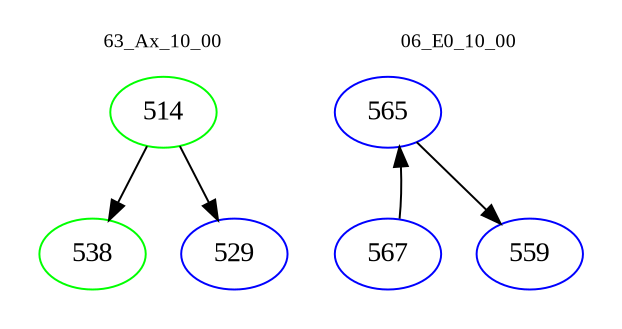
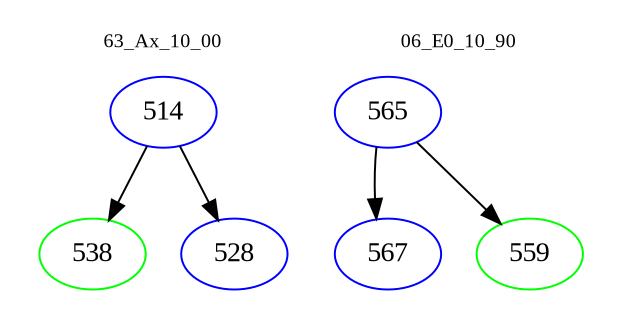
(459, 42) -> (459, 42)
(163, 112) -> (163, 112)
(401, 193) -> (375, 173)
(234, 254) -> (234, 254)
(530, 254) -> (530, 254)
